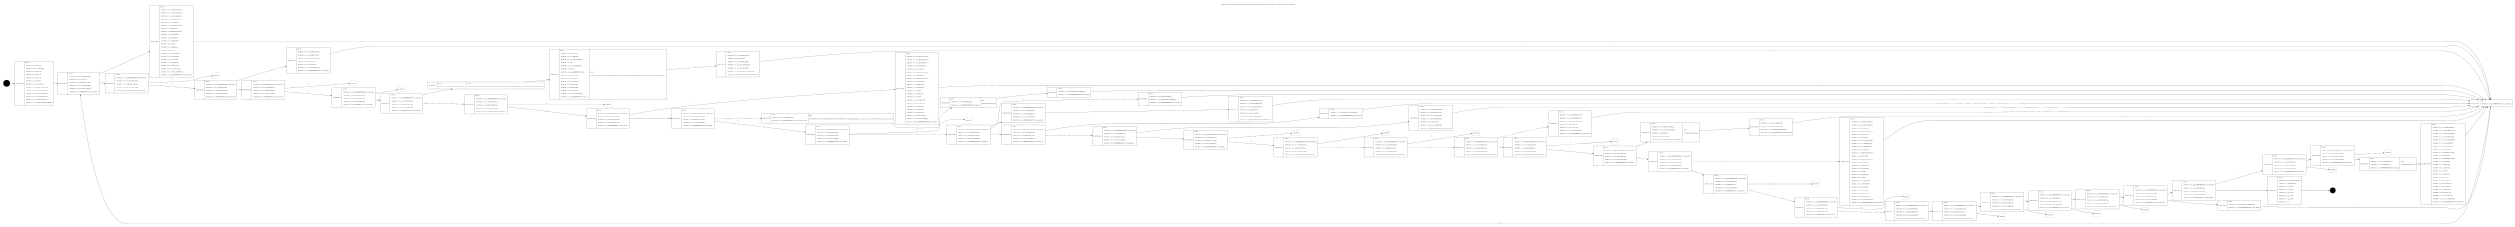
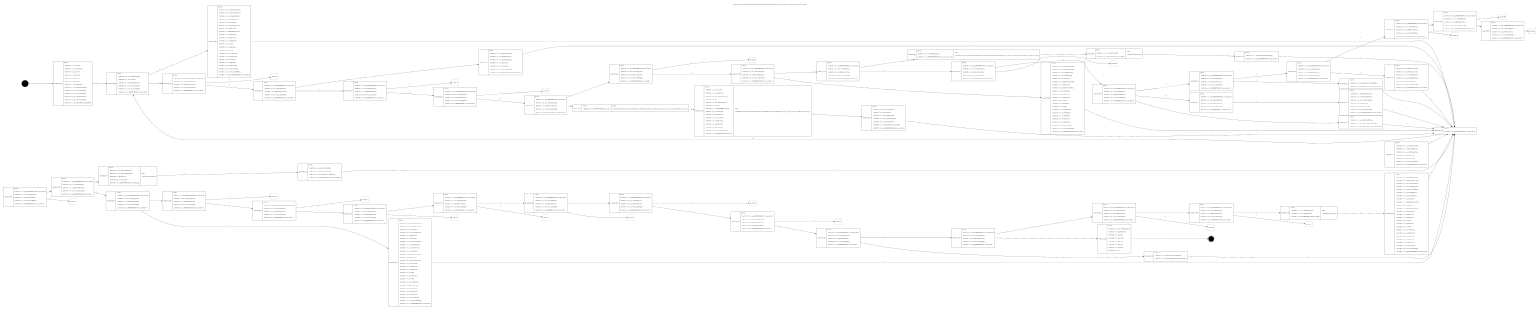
(1476, 147) -> none
none -> (455, 218)
